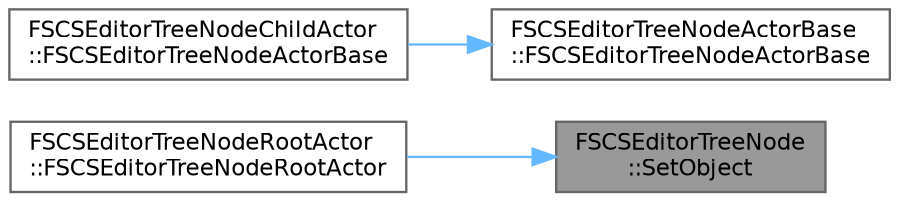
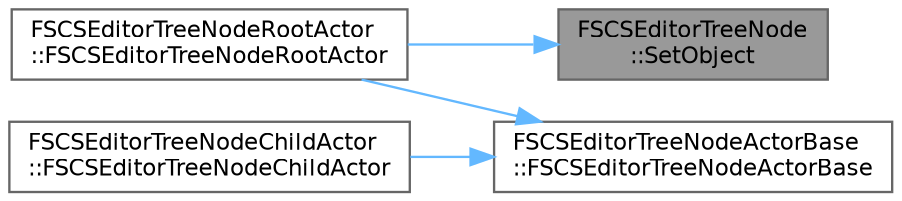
(208, 44) -> (210, 157)
none -> (440, 98)
